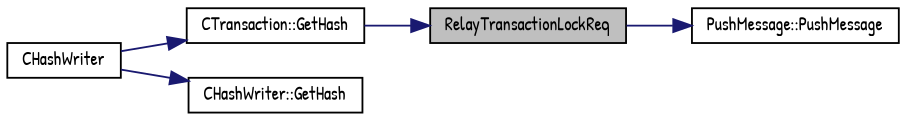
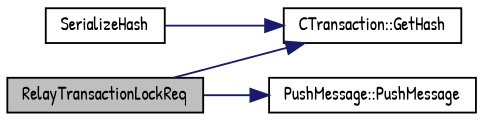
(388, 26) -> (230, 63)
(64, 60) -> (105, 26)
(275, 95) -> none
